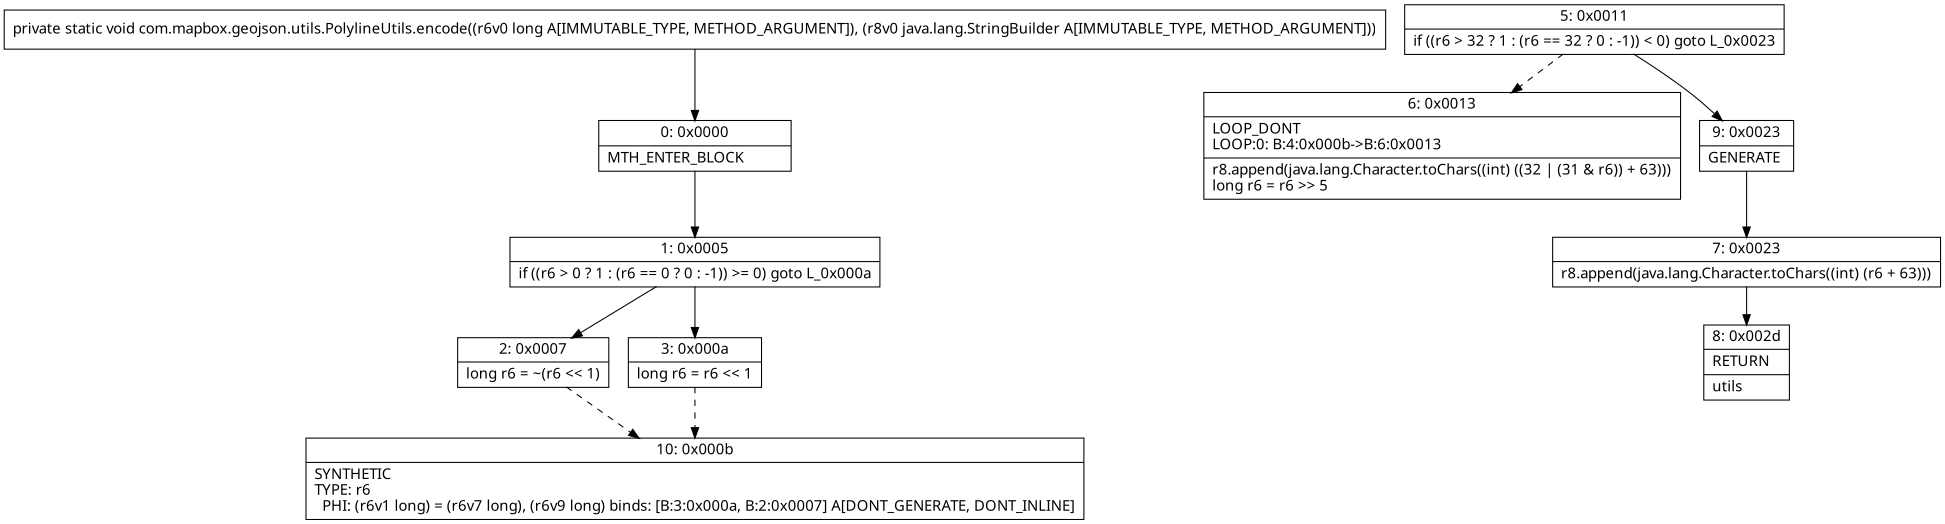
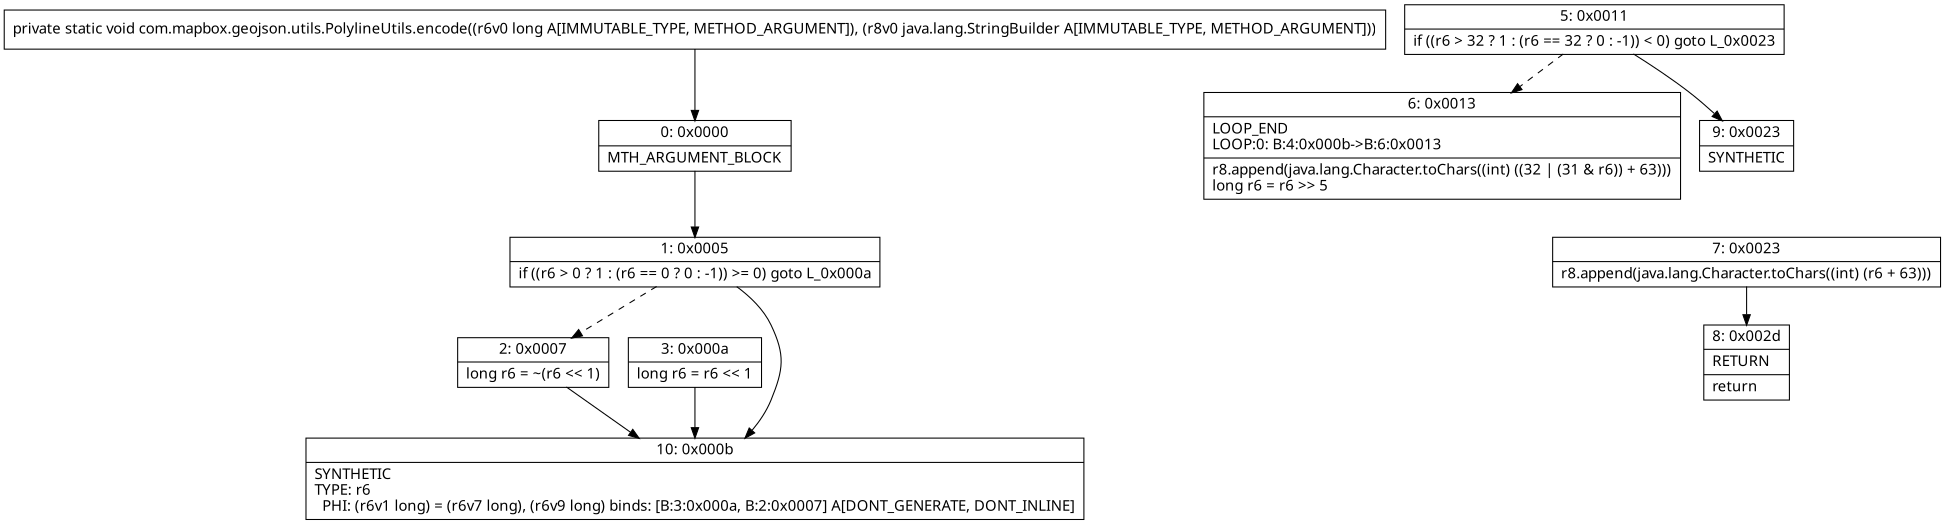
(1257, 129) -> (1251, 129)
(676, 158) -> (695, 158)
(1744, 158) -> (1747, 158)
(1747, 199) -> none
(695, 307) -> (781, 354)
(619, 309) -> (619, 309)
(1728, 387) -> (1735, 387)
(695, 407) -> (695, 407)
(598, 410) -> (598, 410)
